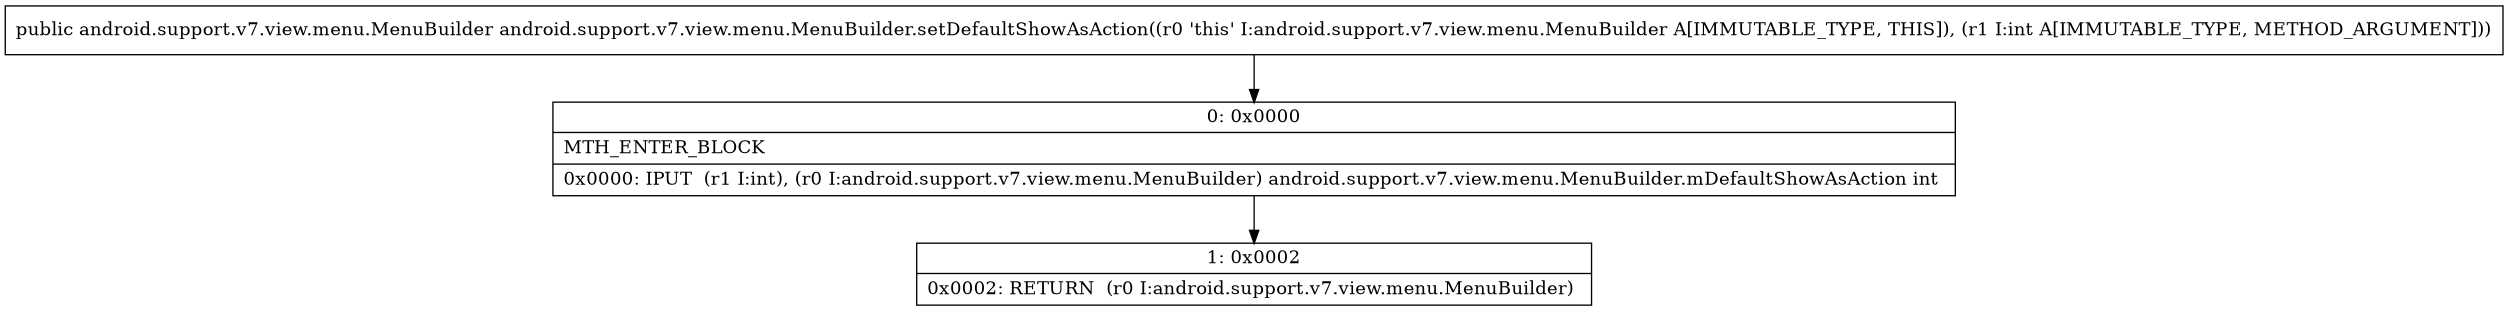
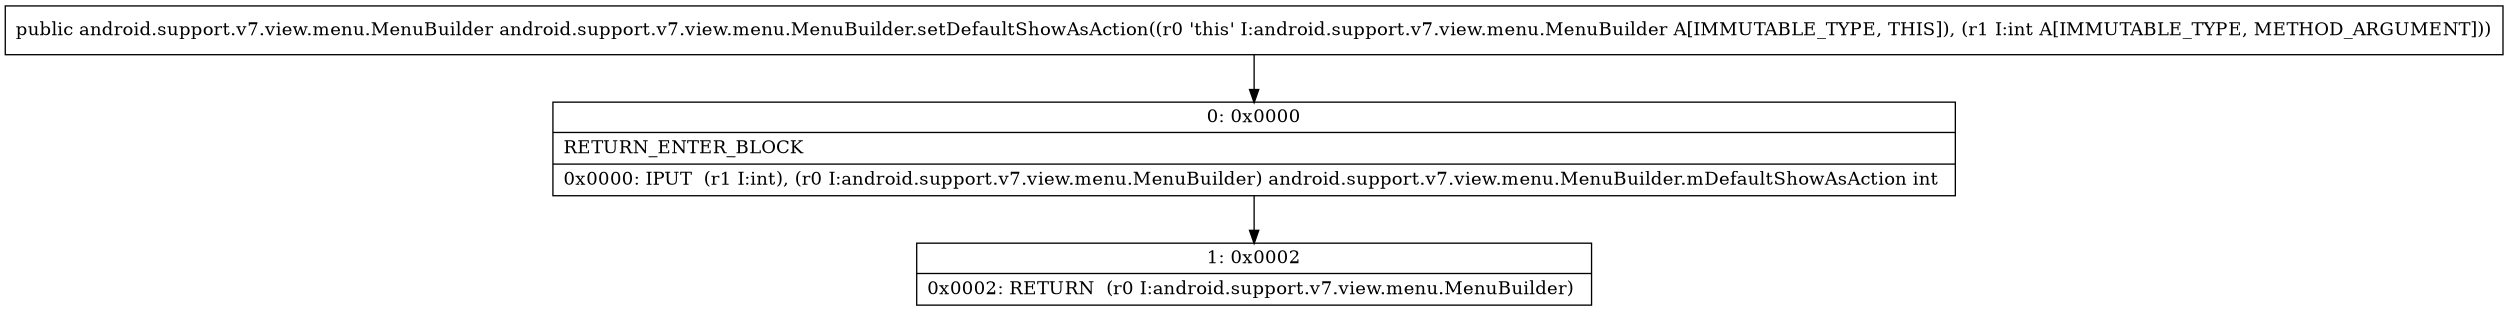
(665, 148) -> (684, 148)
